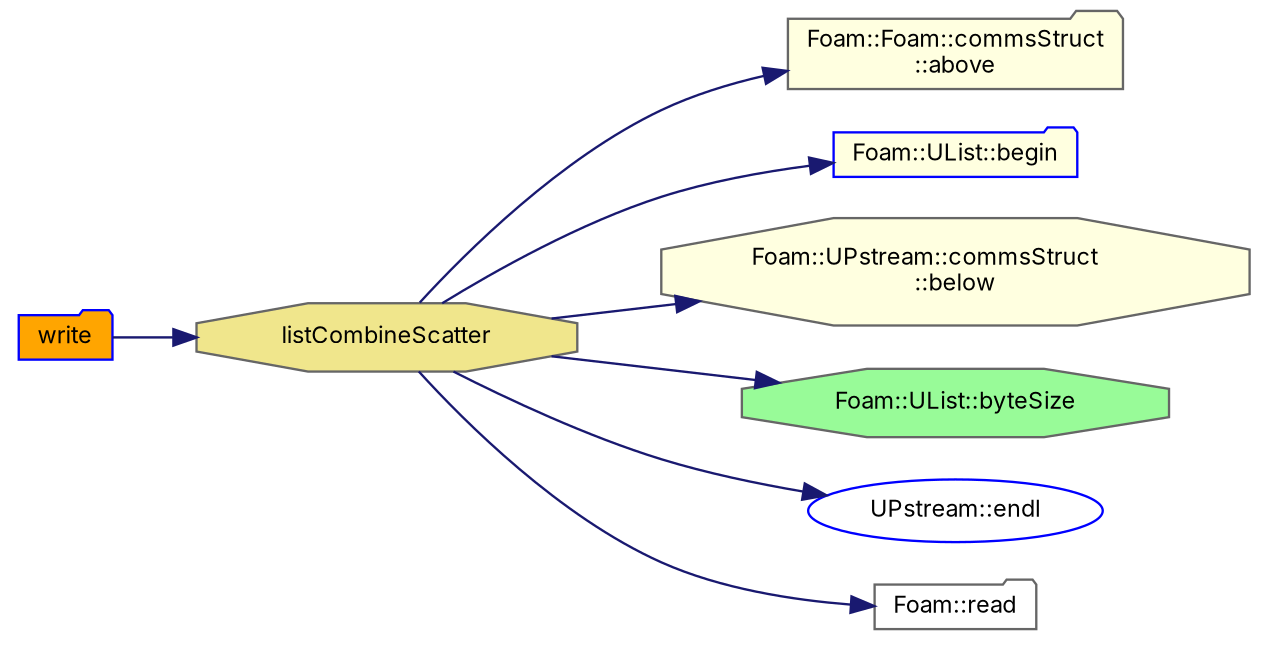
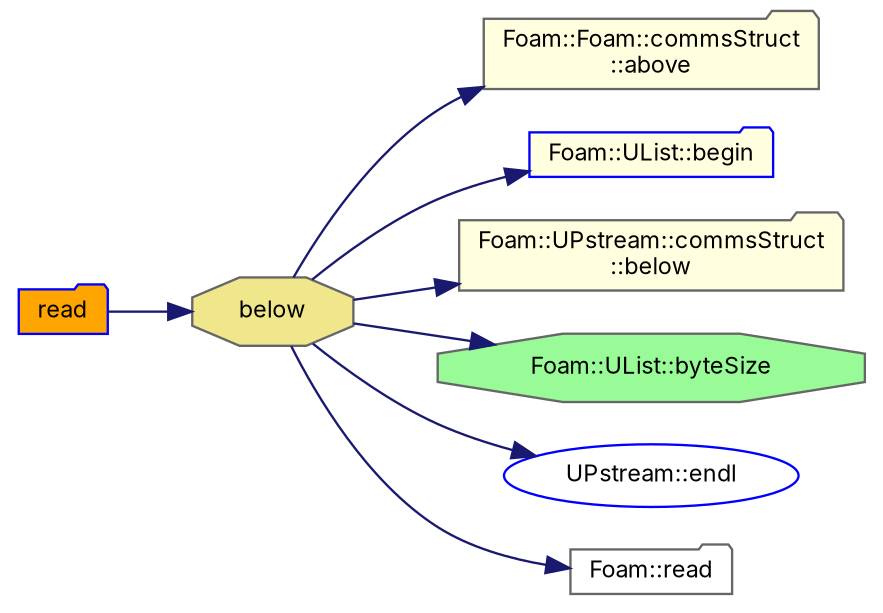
(955, 272) -> (651, 255)
(66, 337) -> (63, 312)
(387, 337) -> (273, 312)
